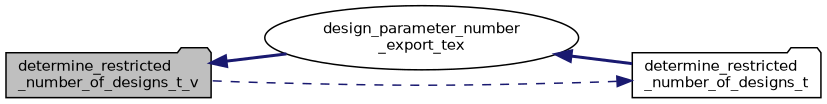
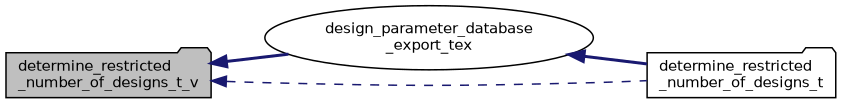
(422, 38) -> (429, 38)
(414, 85) -> (437, 85)
